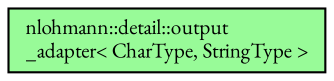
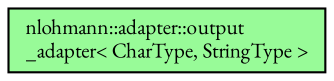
(167, 40) -> (167, 40)
